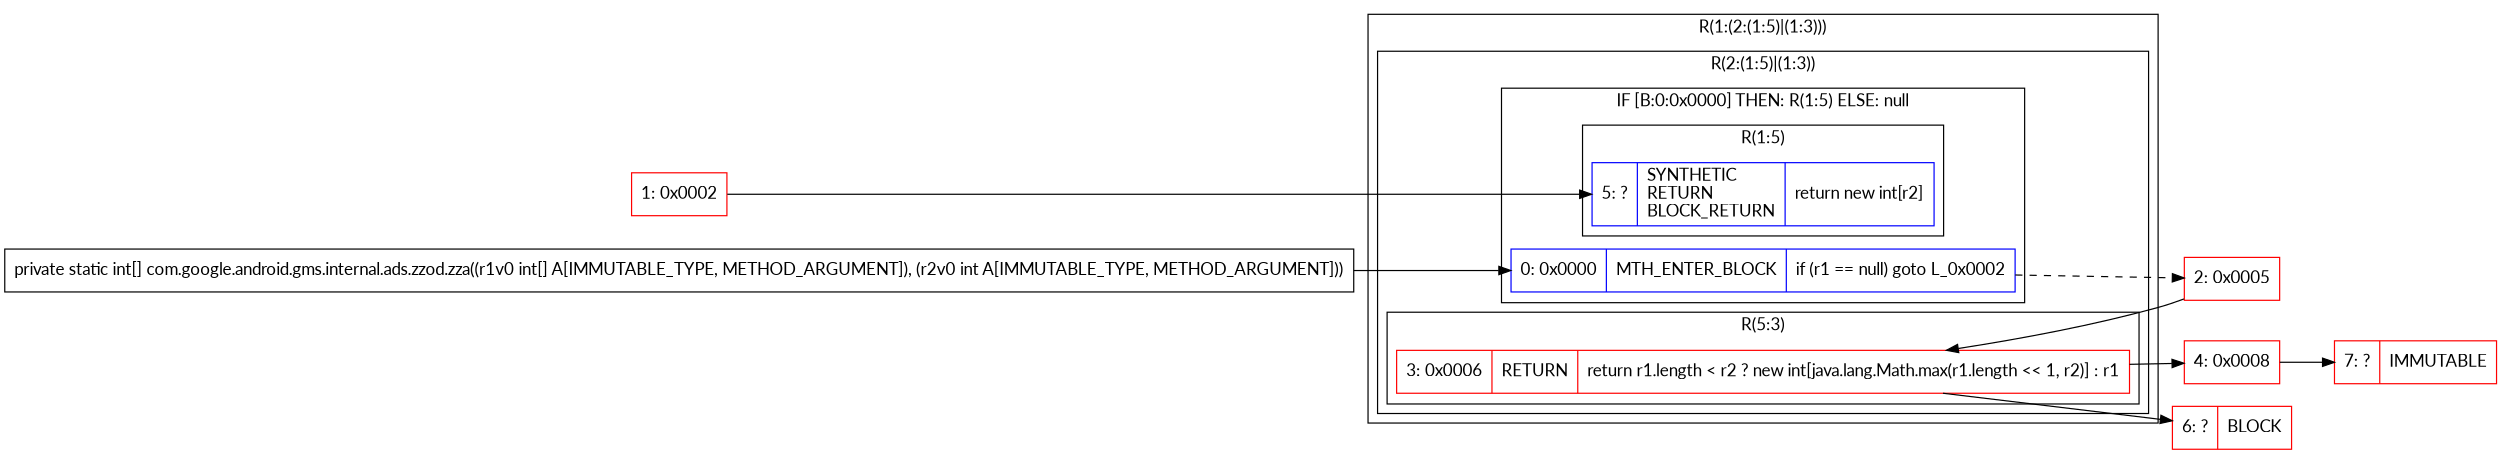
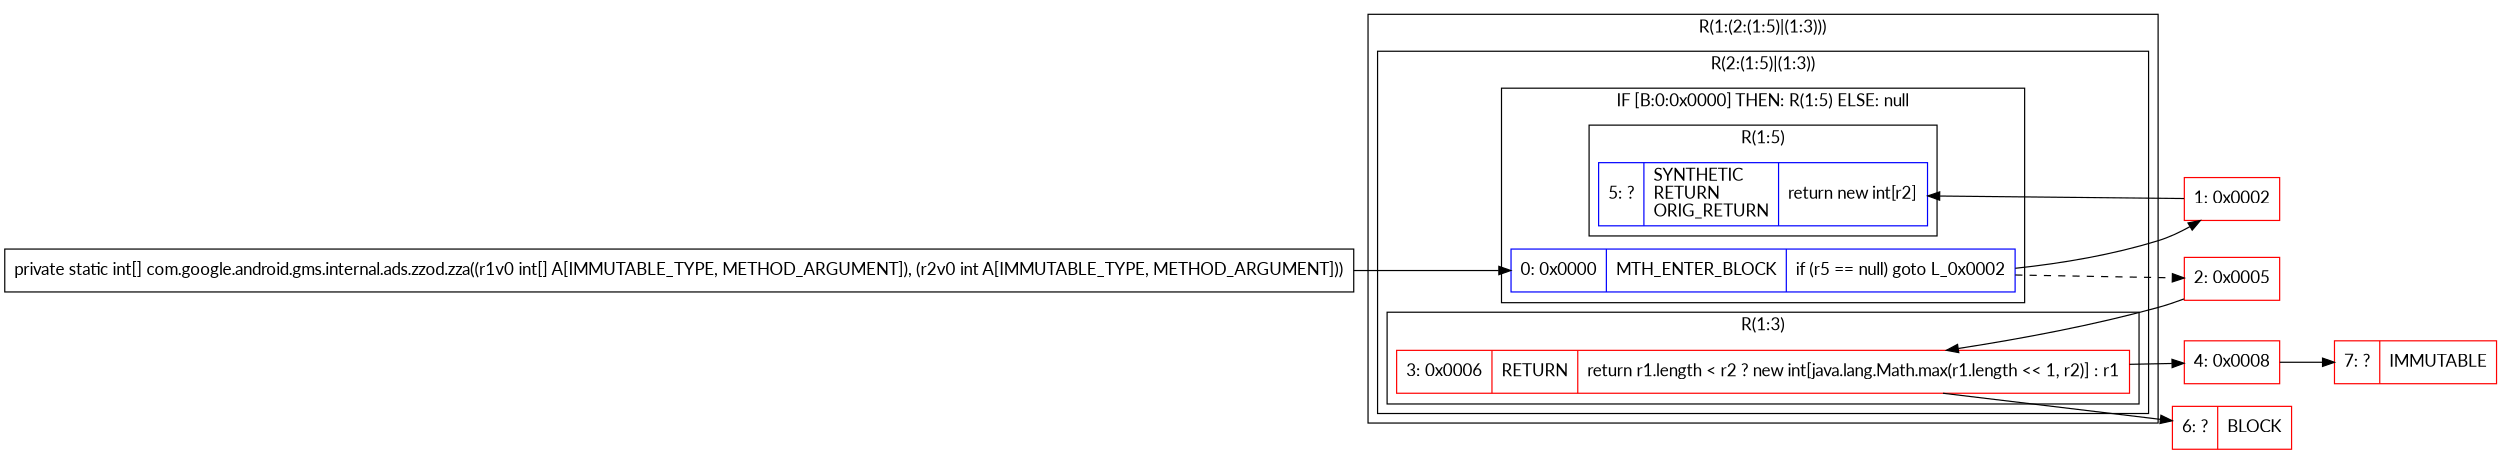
(1711, 212) -> (1711, 212)
none -> (2104, 254)
(1901, 270) -> (1901, 270)
(1763, 326) -> (1763, 326)
